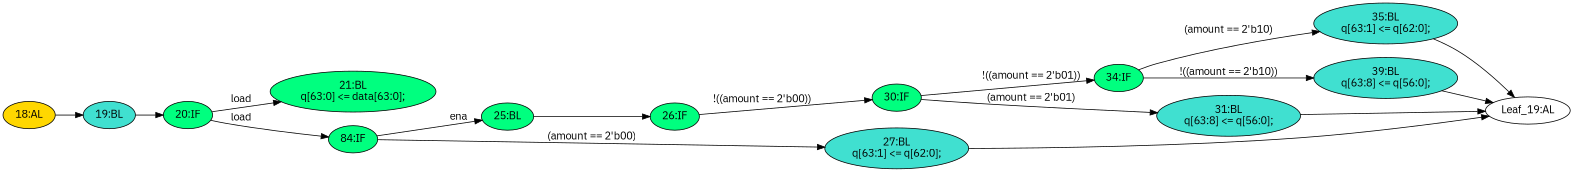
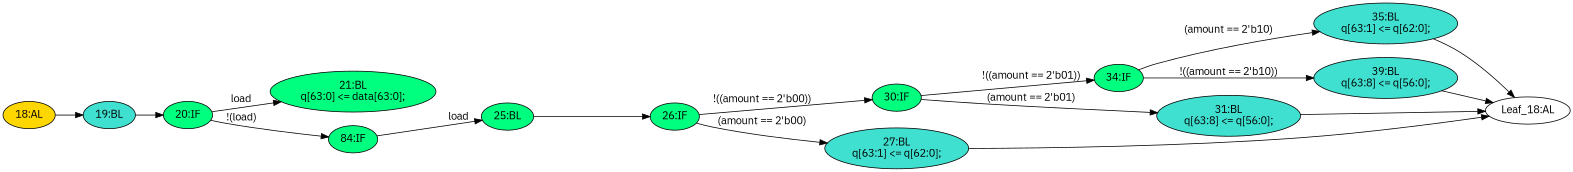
(1528, 111) -> (1528, 111)
(459, 117) -> (459, 117)
(241, 118) -> (241, 118)
(598, 143) -> (758, 135)
